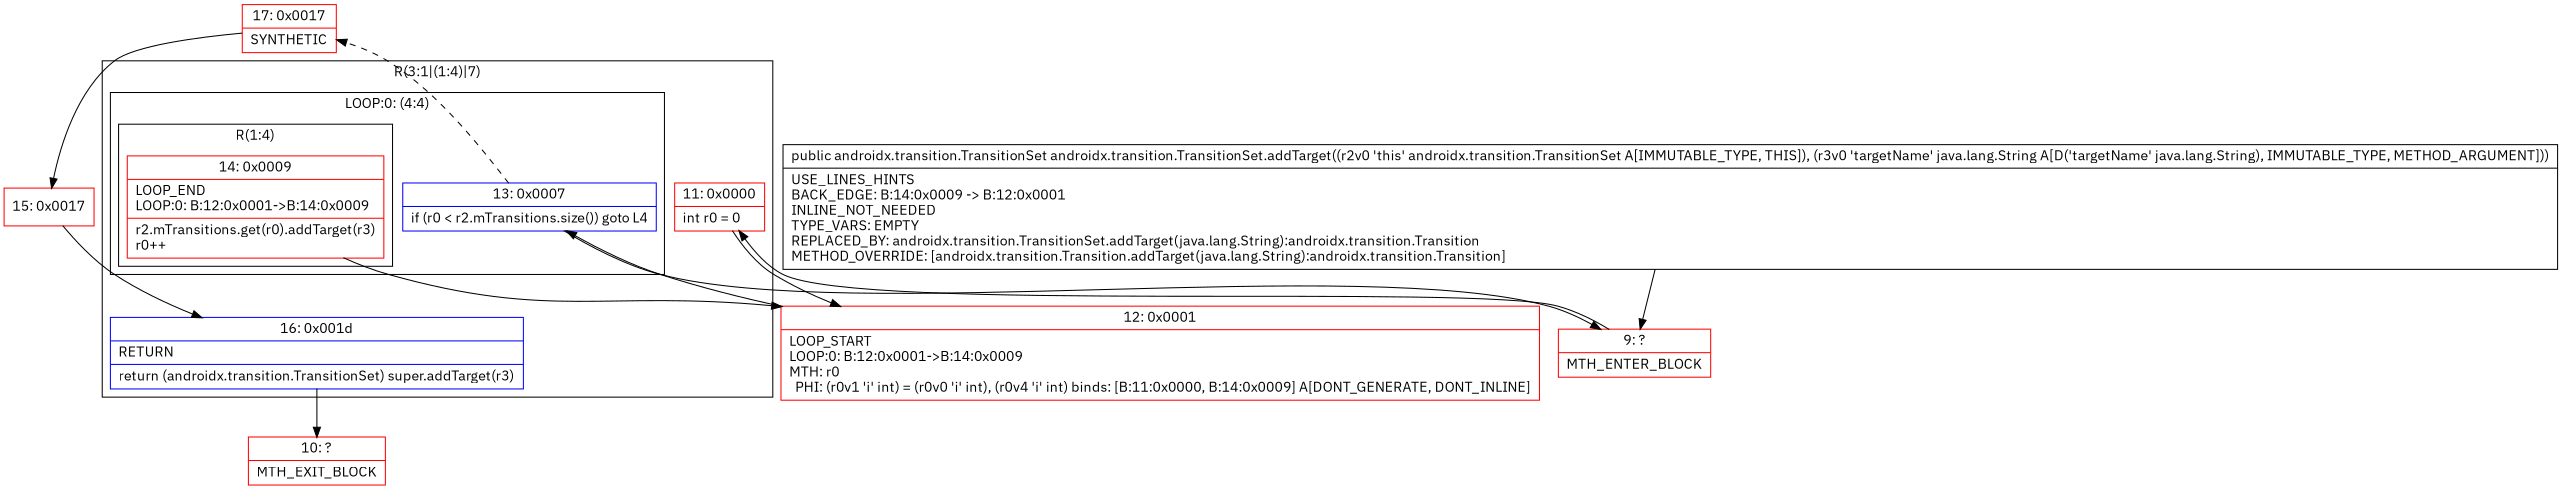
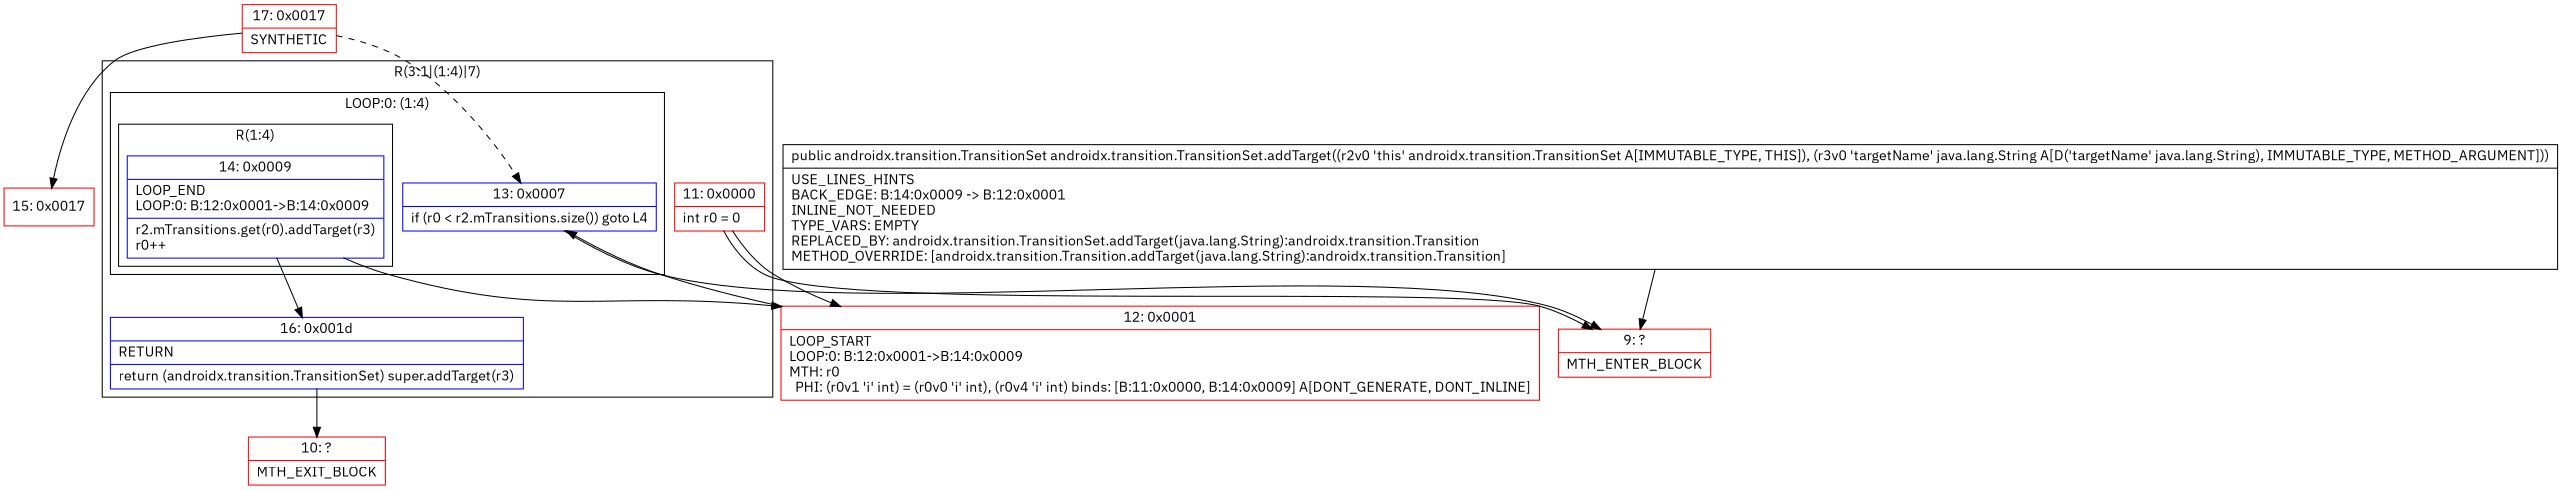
(437, 101) -> (440, 86)
(387, 104) -> (387, 104)
(256, 207) -> (256, 207)
(125, 281) -> (287, 283)
(1172, 296) -> (1145, 296)
